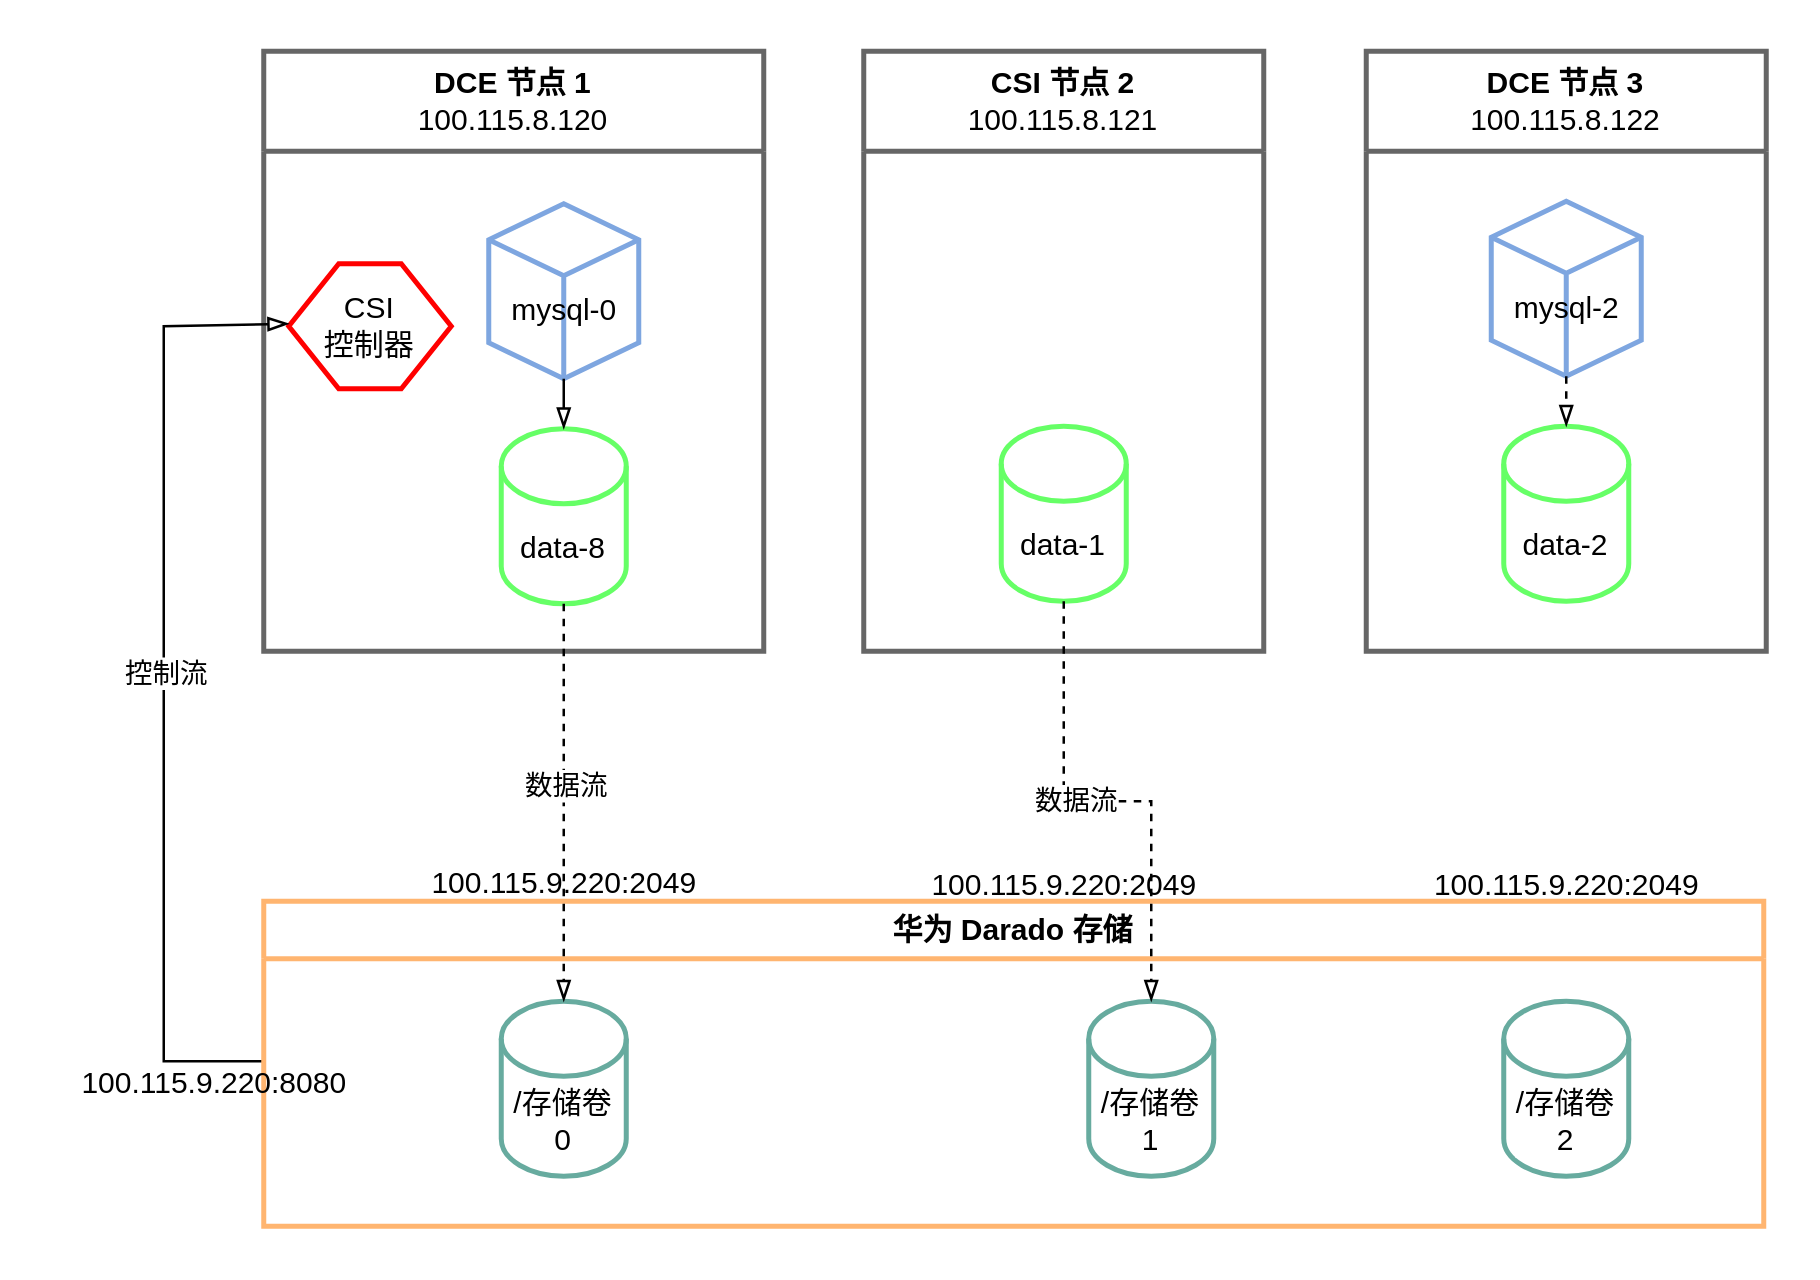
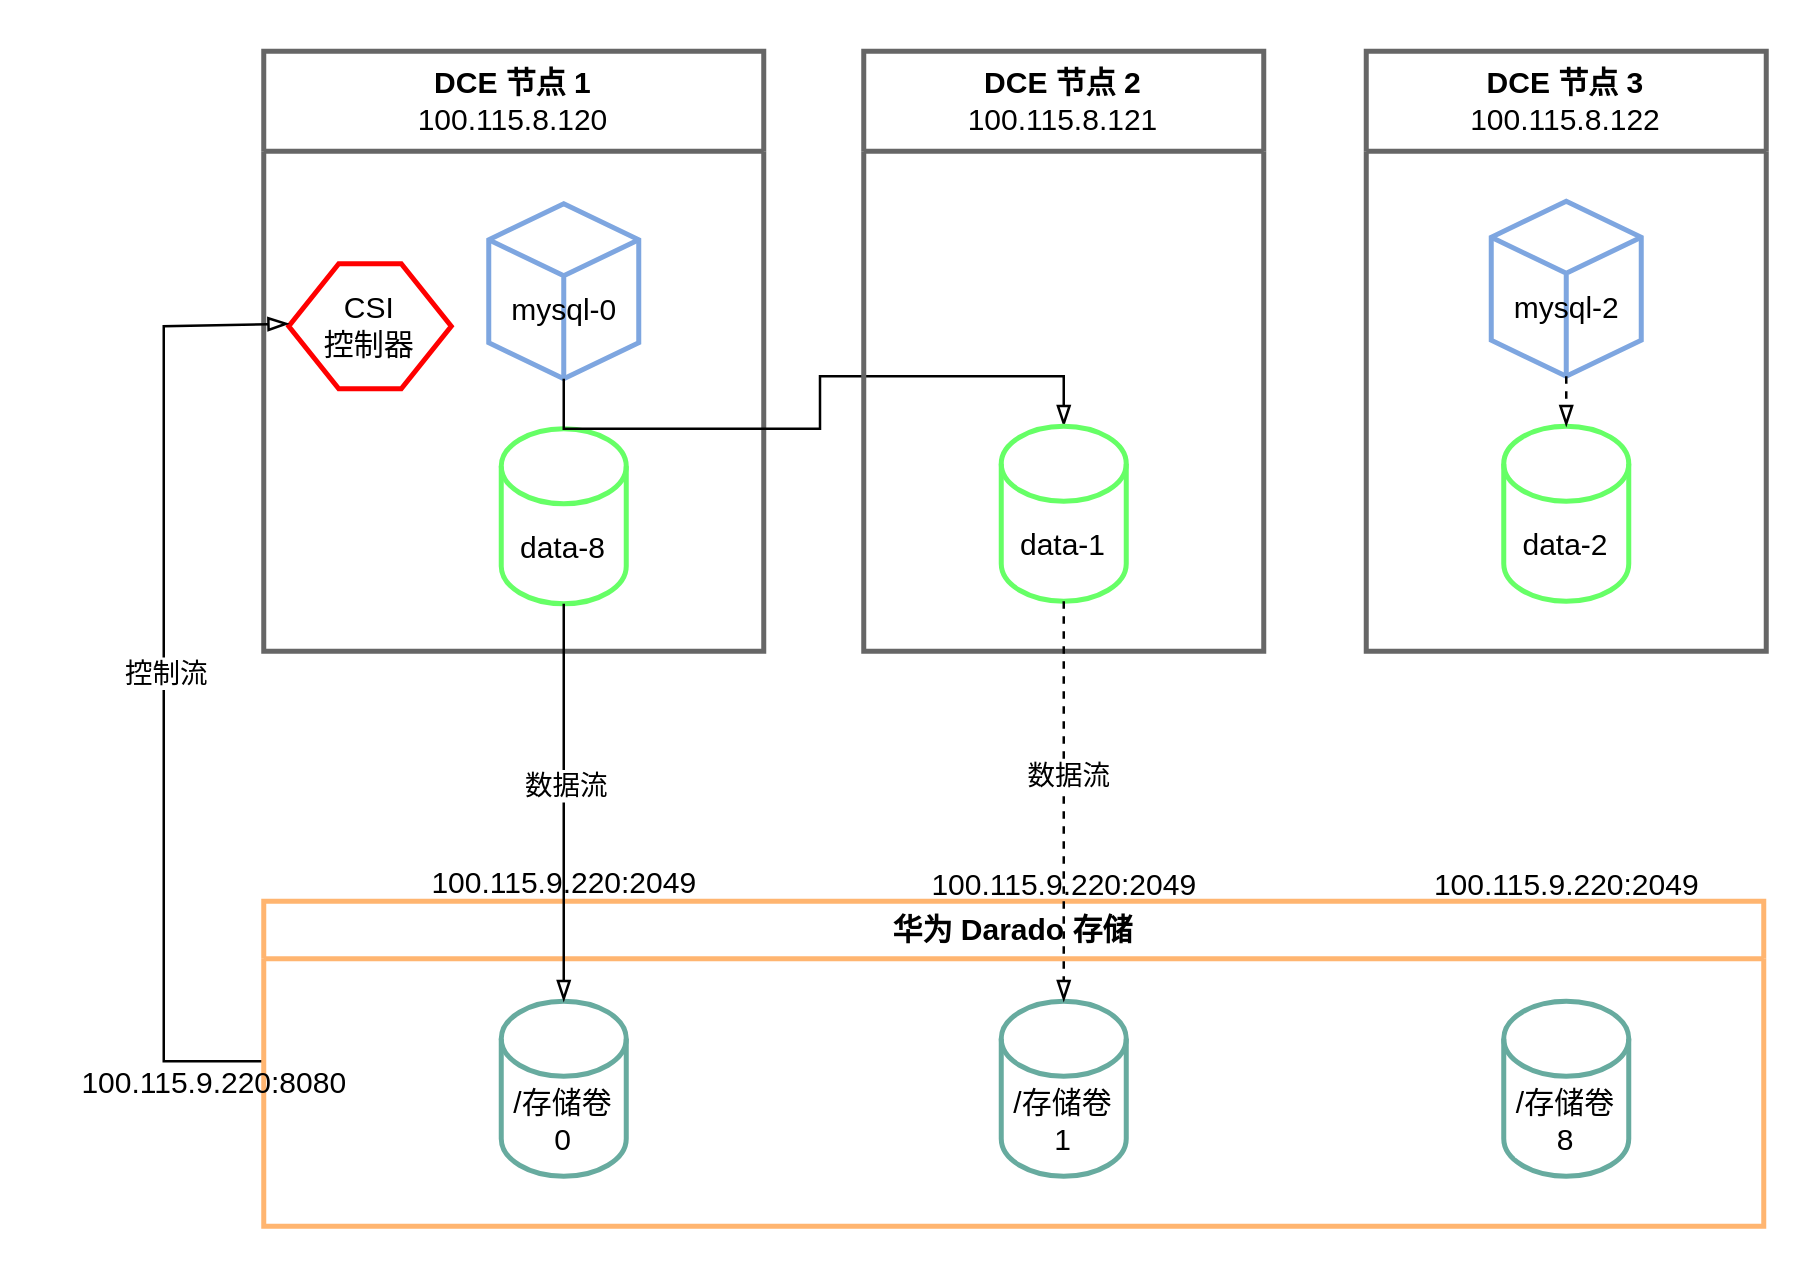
(1064, 101) -> (1064, 101)
(564, 406) -> (980, 376)
(564, 890) -> (564, 890)
(1151, 1089) -> (1064, 1089)
(1566, 1121) -> (1566, 1121)
